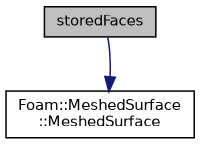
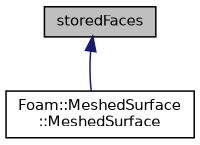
(110, 56) -> (90, 71)
